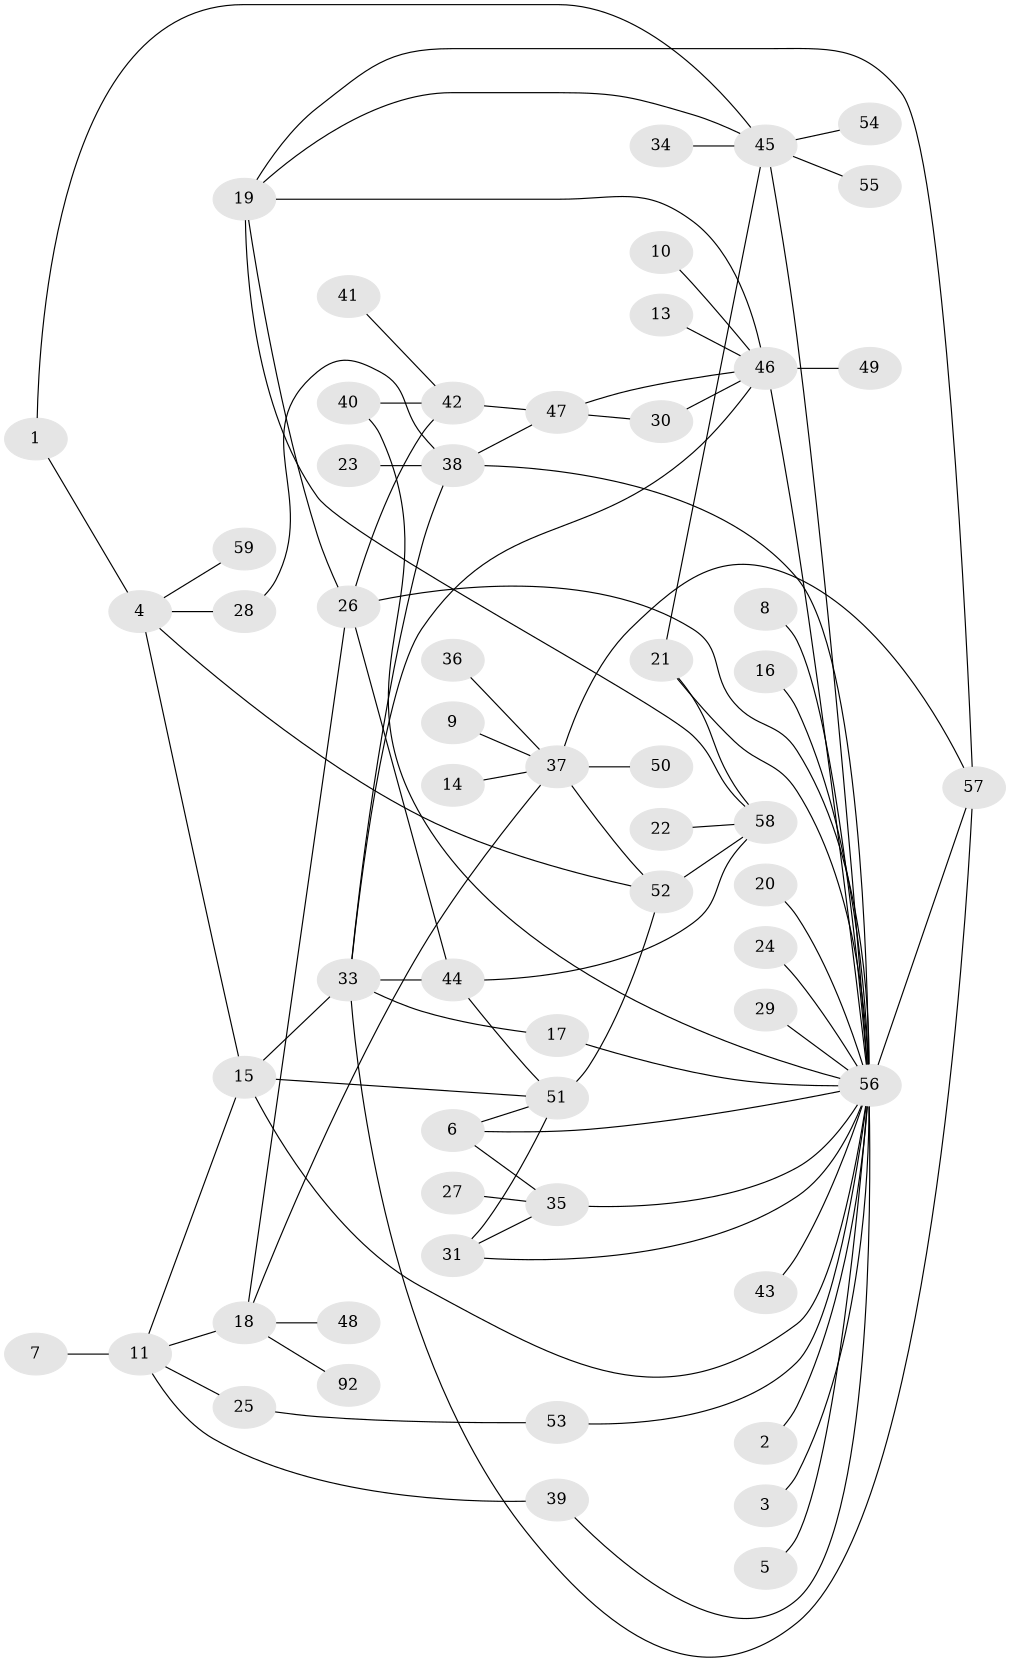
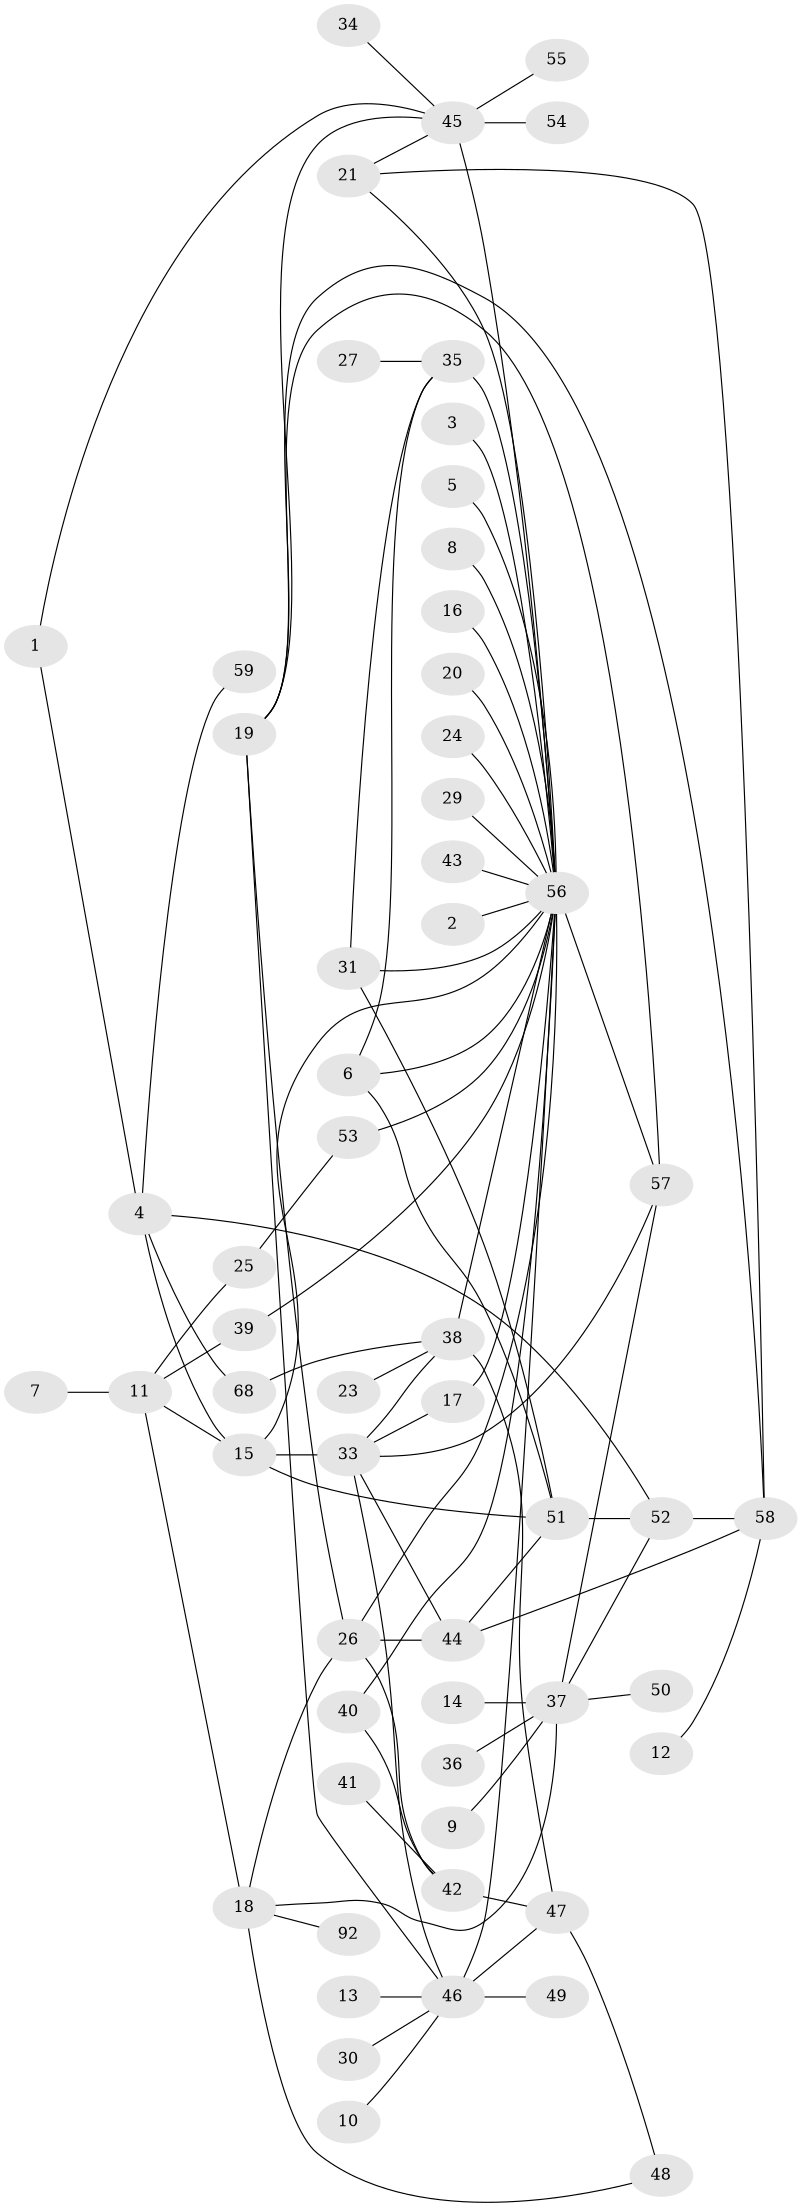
(609, 417) -> (618, 2041)
(244, 612) -> (244, 1392)
(661, 829) -> (661, 1754)
